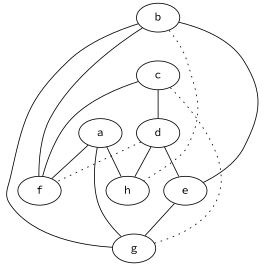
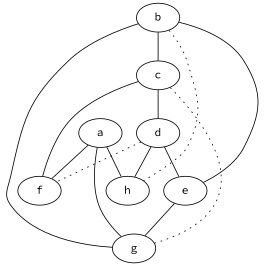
(70, 89) -> (158, 47)
